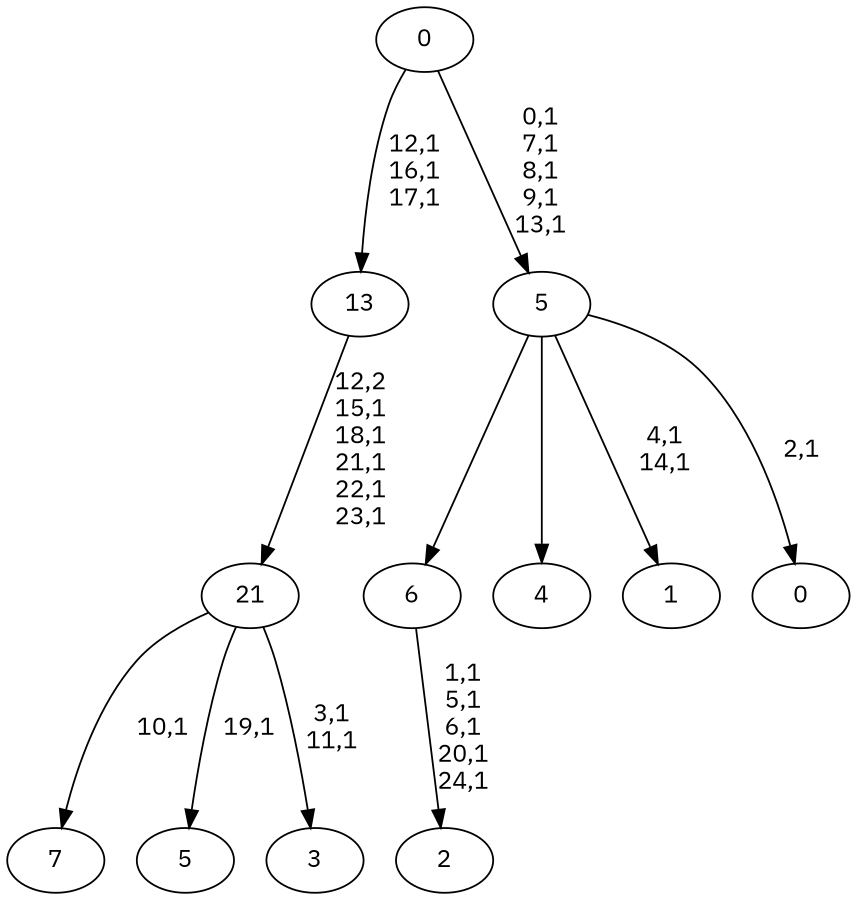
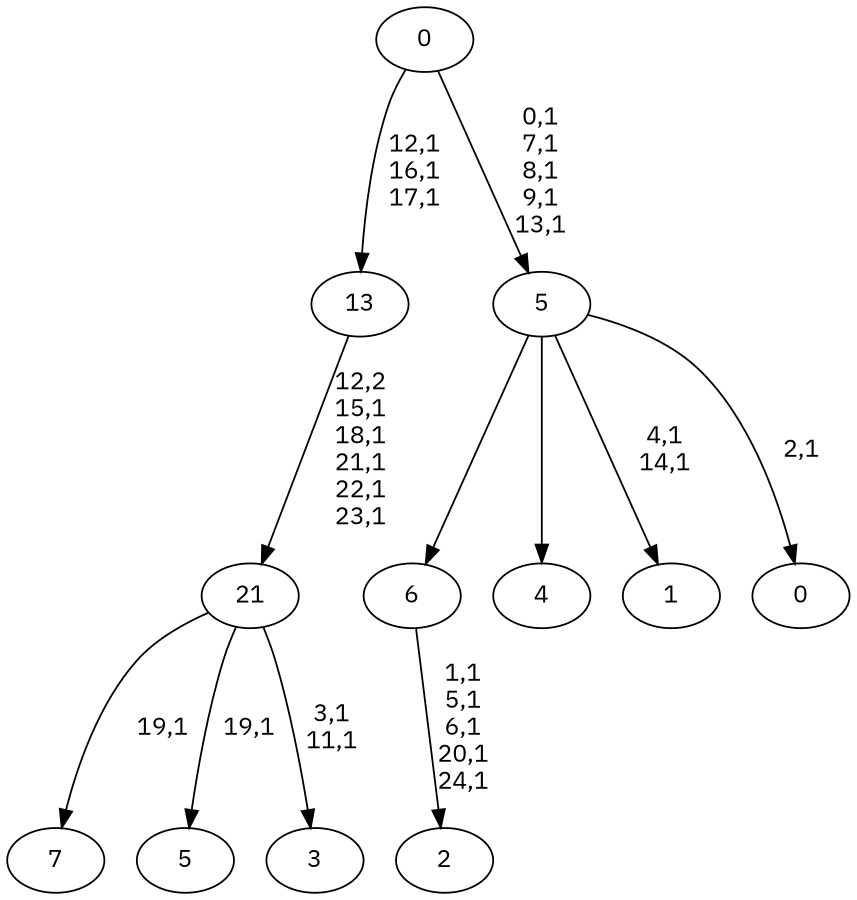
(163, 728) -> (163, 728)
